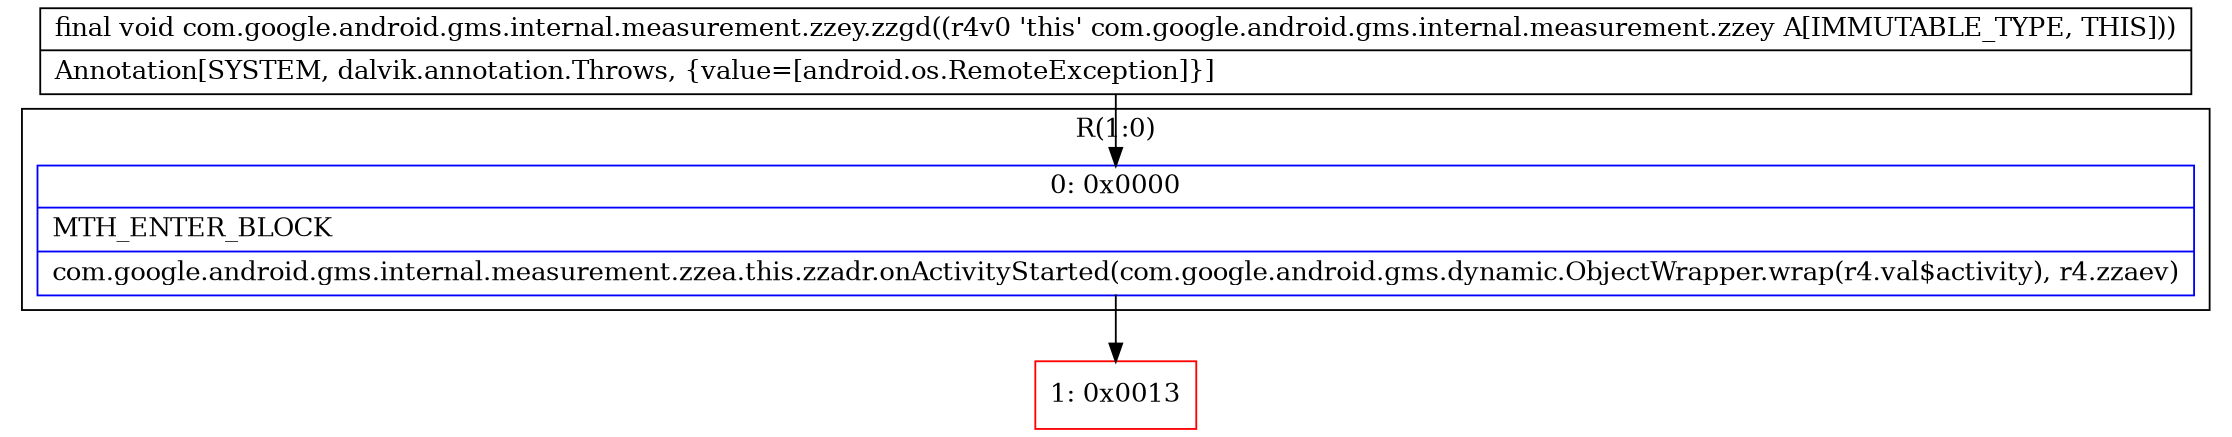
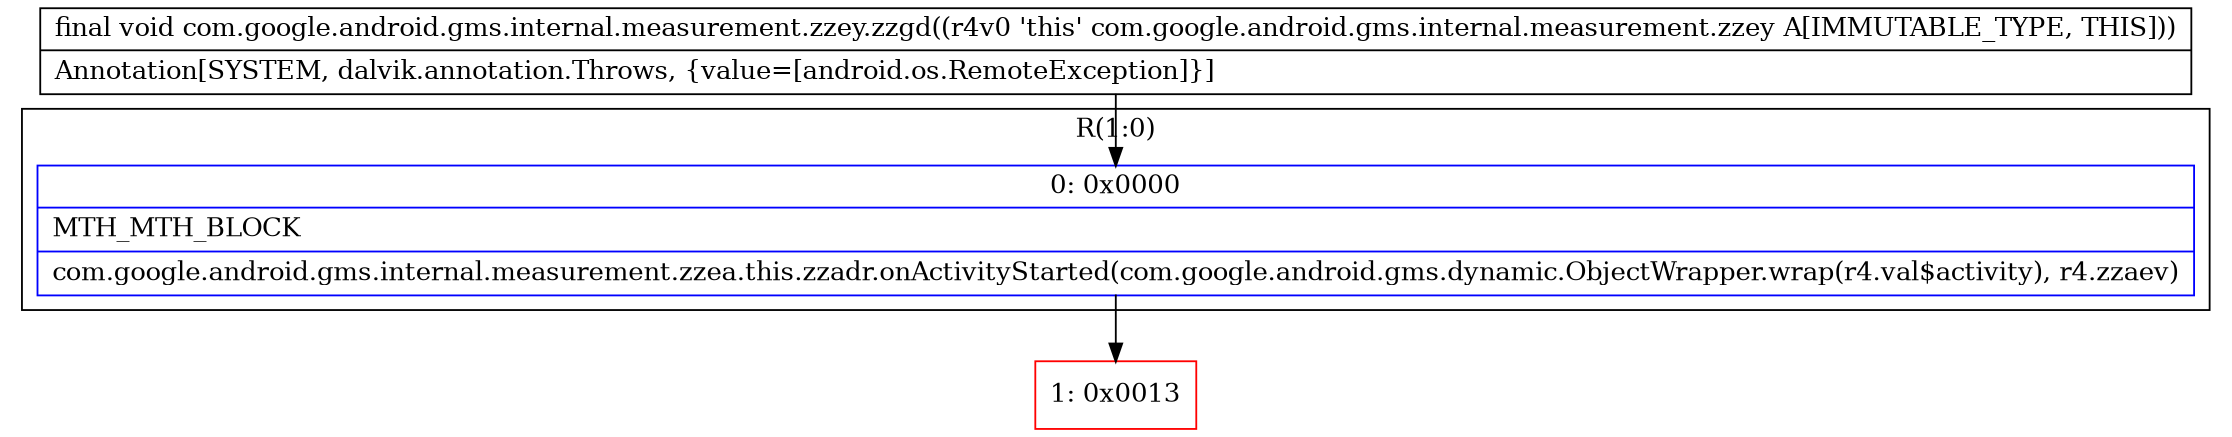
(193, 229) -> (177, 229)
